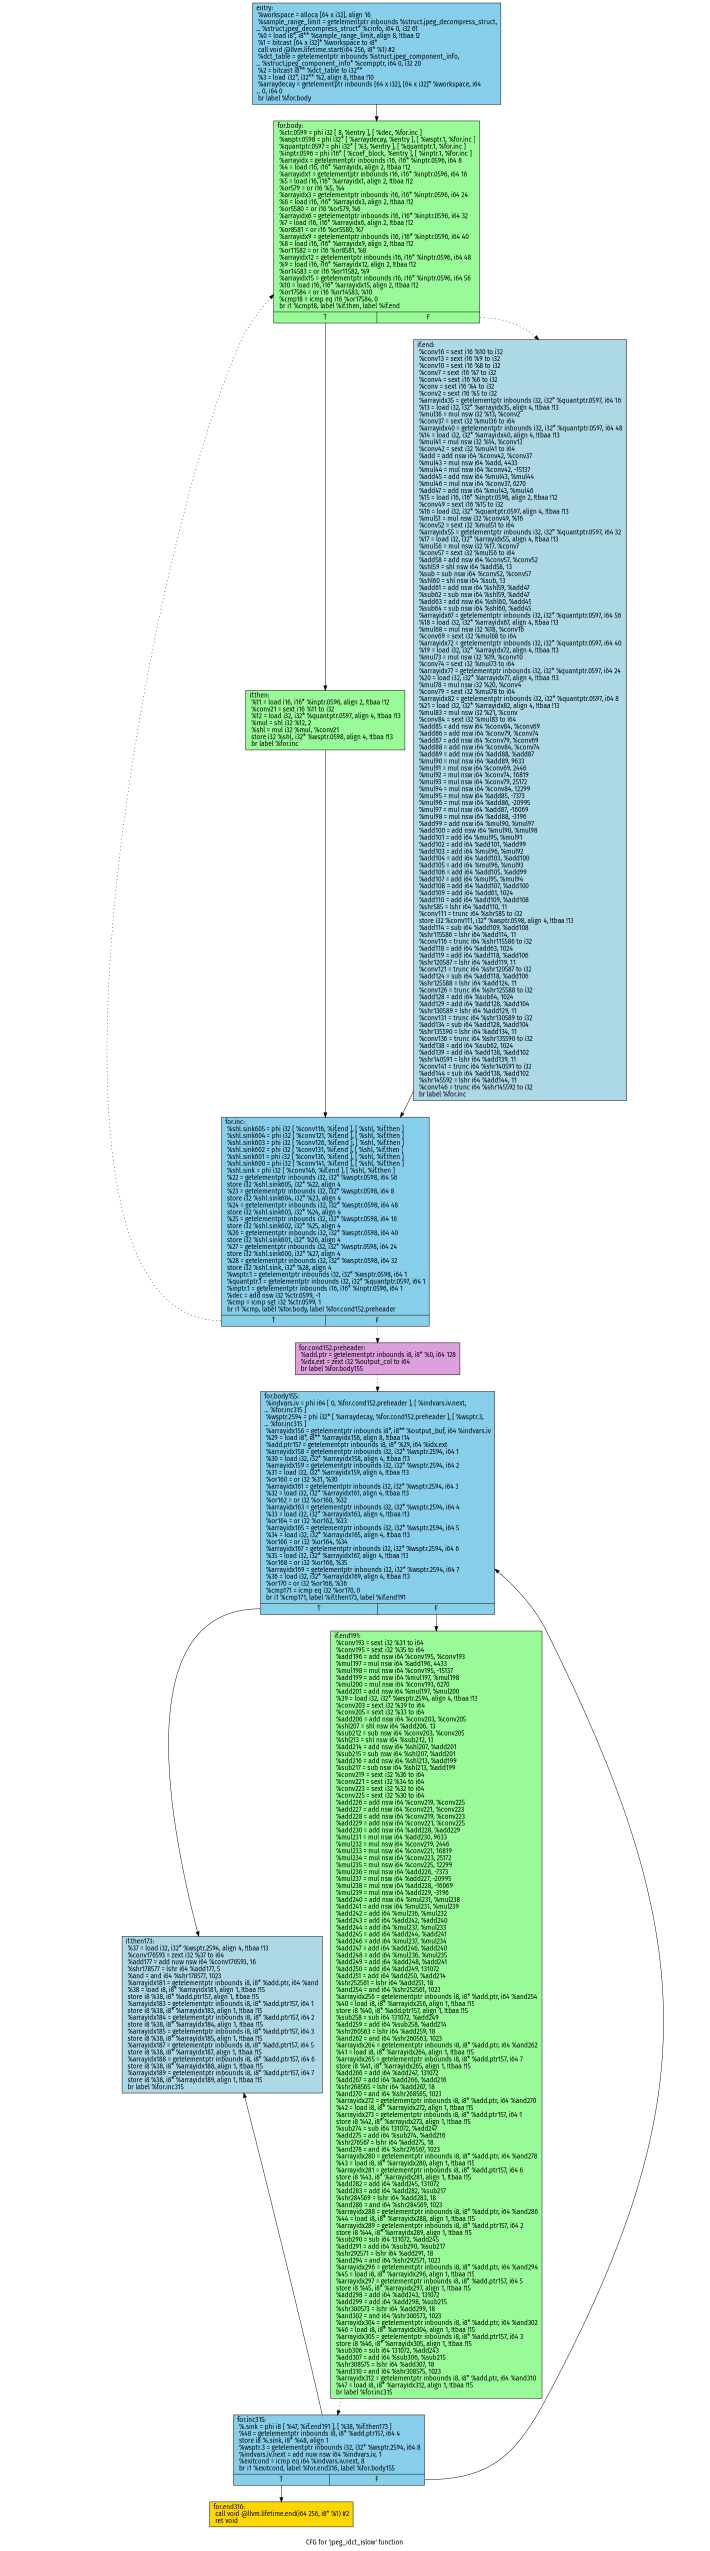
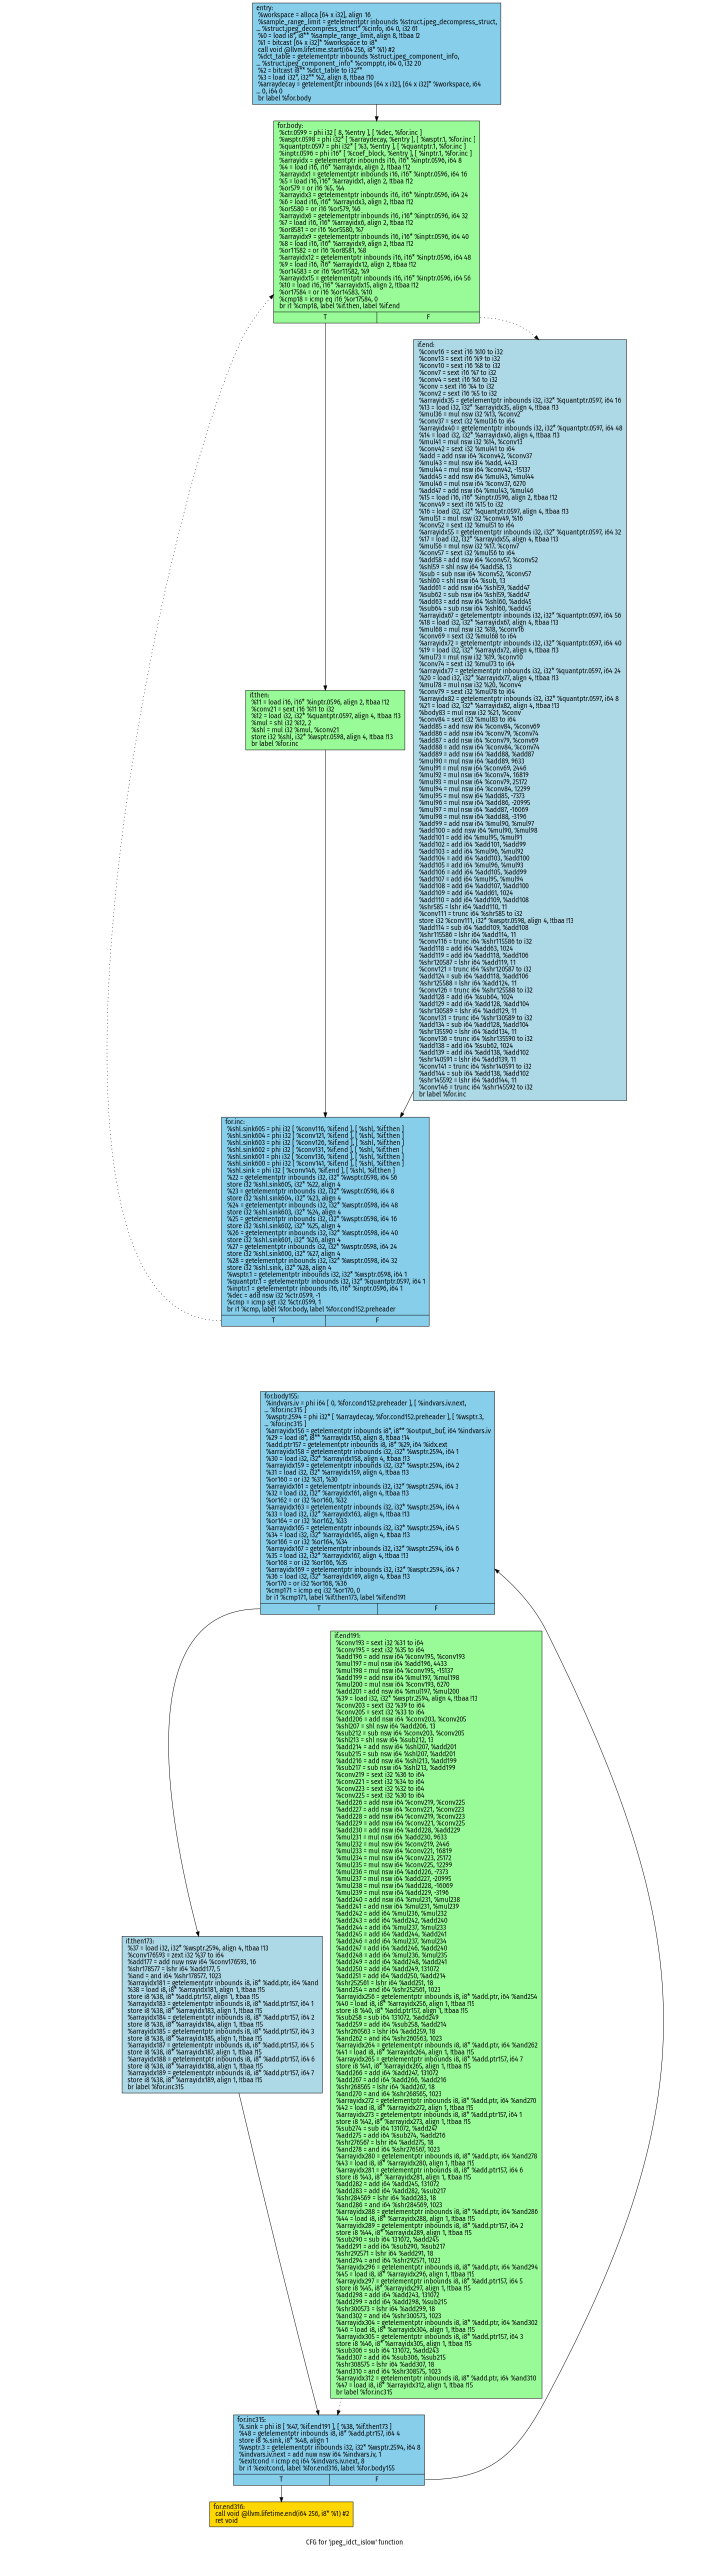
(467, 713) -> (469, 713)
(378, 1359) -> none
(436, 1620) -> none
(285, 2256) -> (277, 2252)
